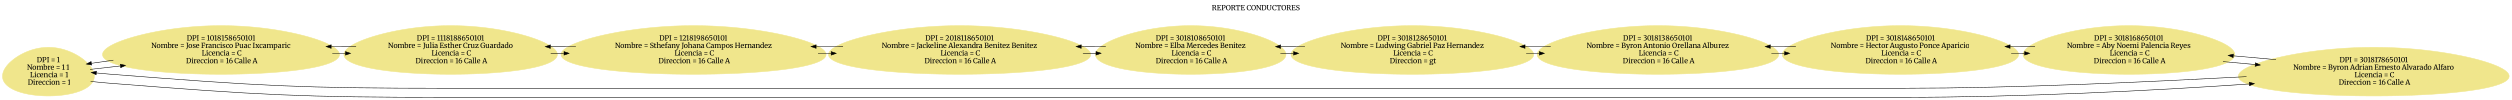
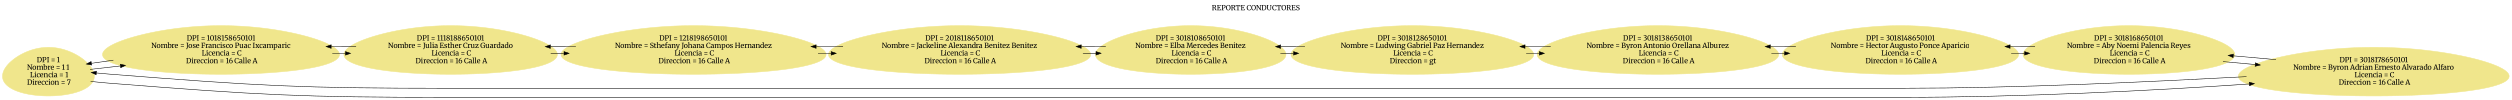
(48, 72) -> (48, 72)
